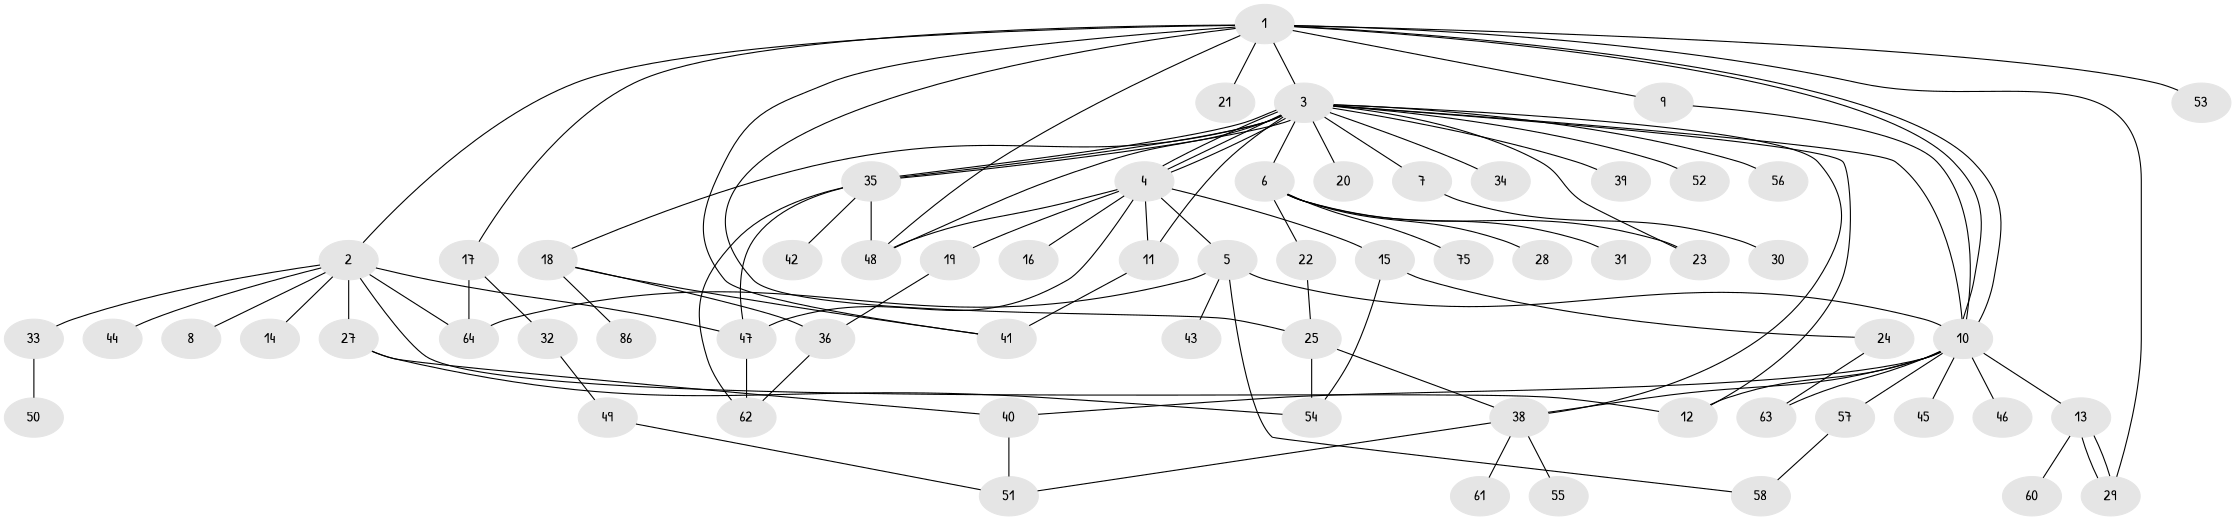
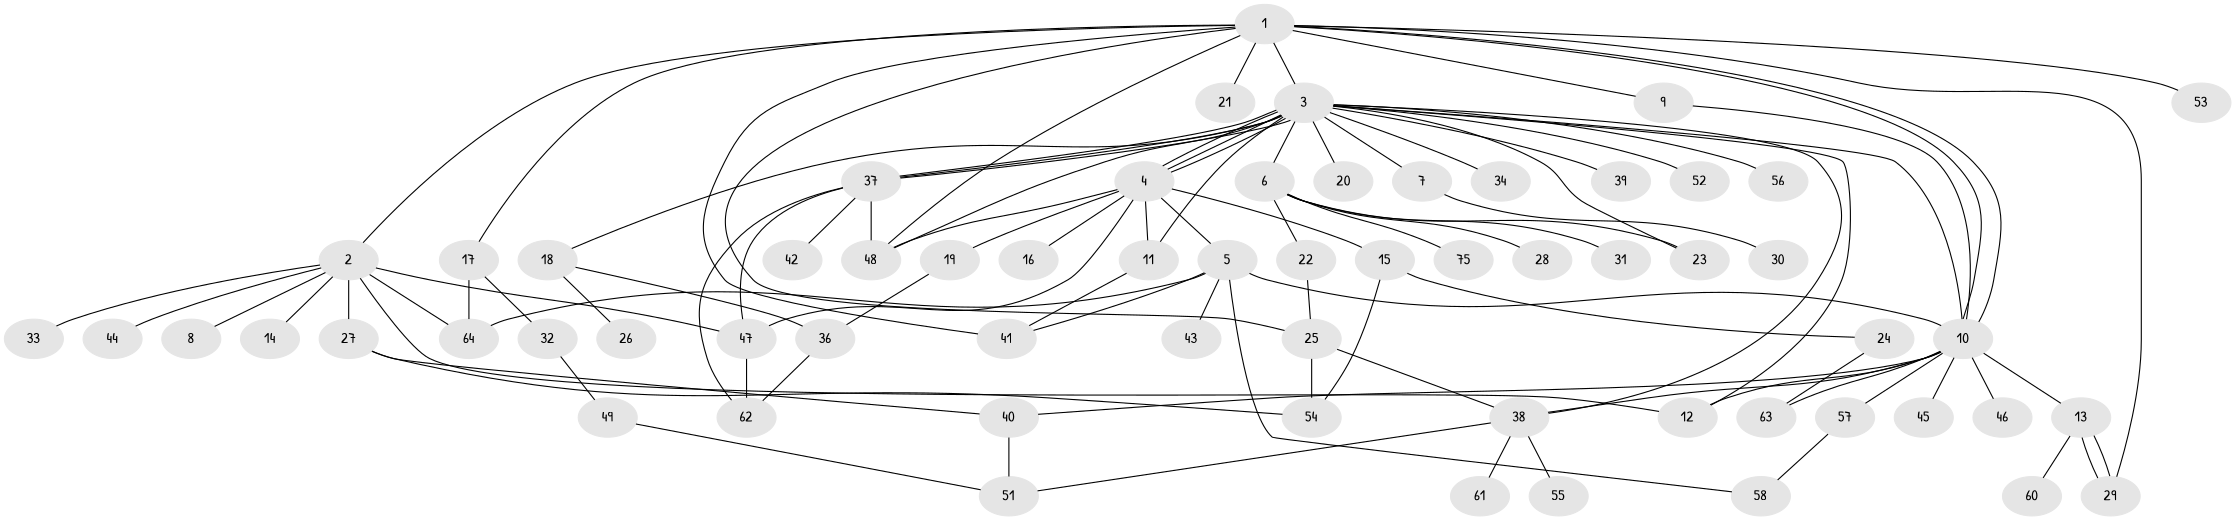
(871, 181) -> (871, 181)
(756, 301) -> (1120, 304)
(626, 339) -> (626, 339)
(34, 418) -> none
